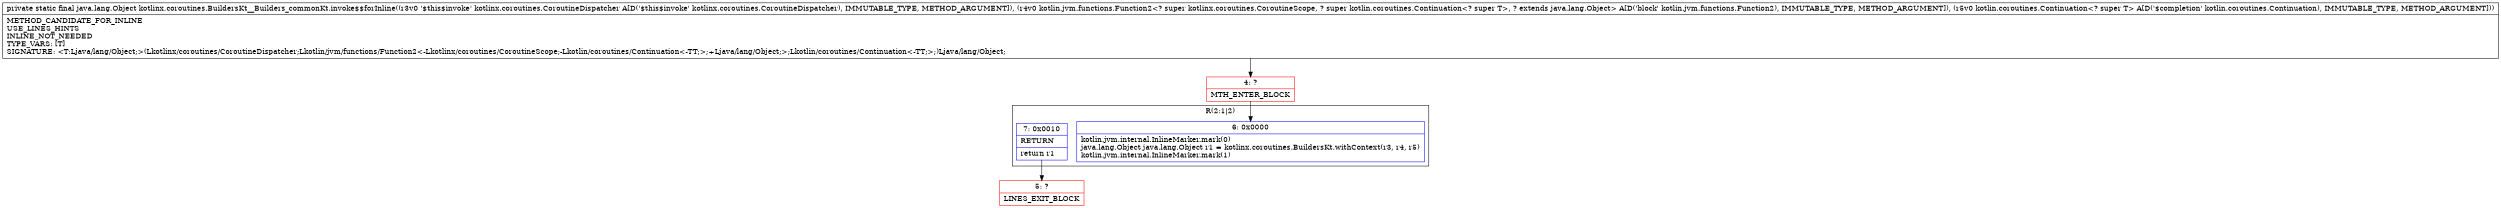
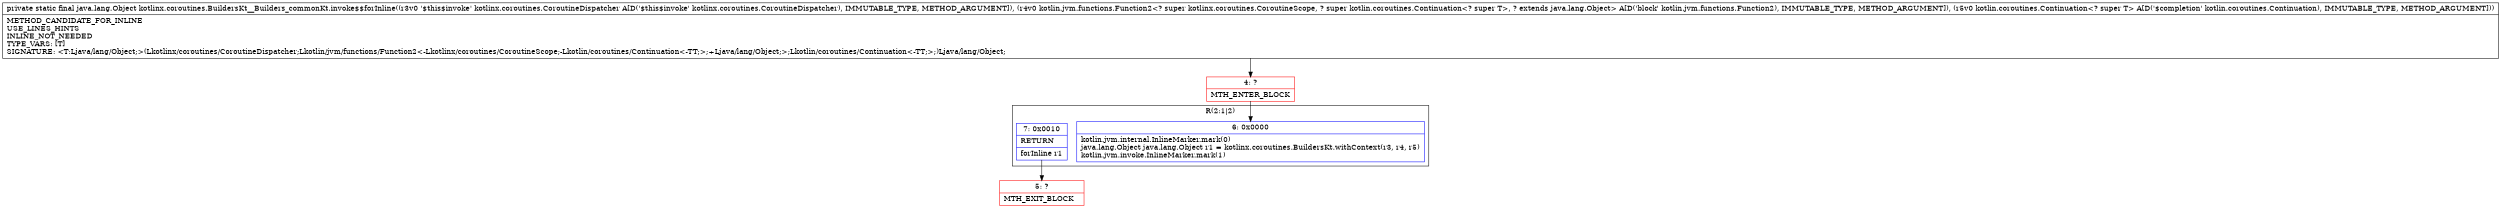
(1038, 154) -> (1042, 154)
(1156, 155) -> (1153, 155)
(1042, 199) -> (1039, 199)
